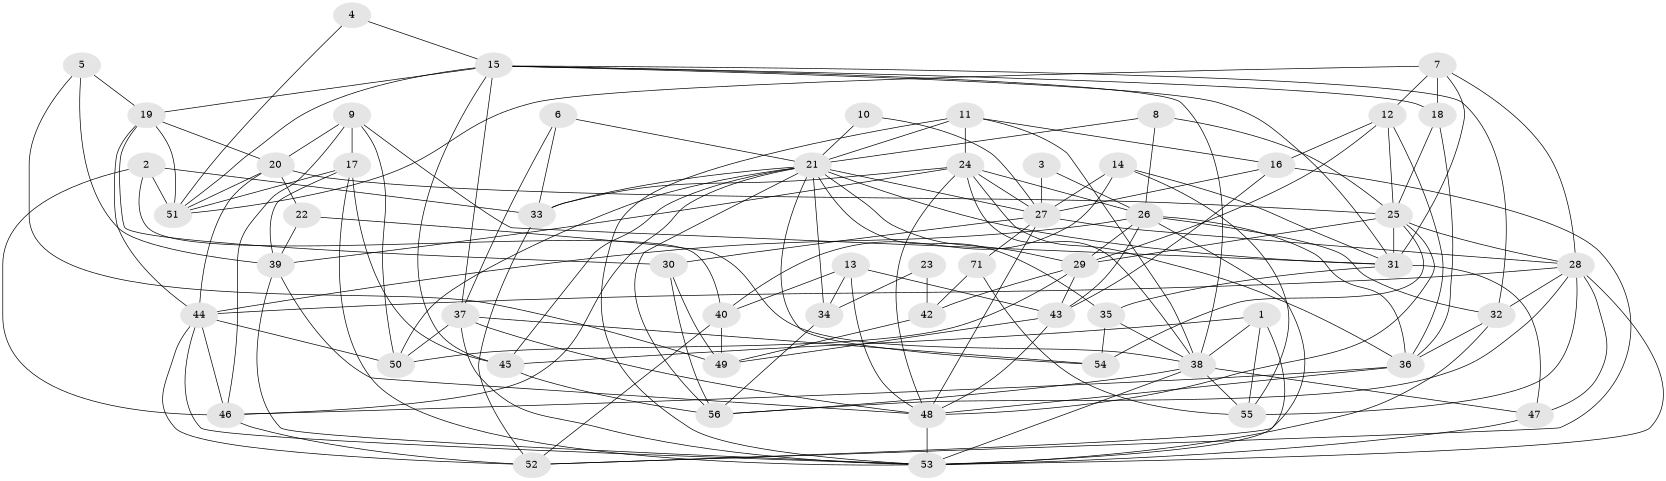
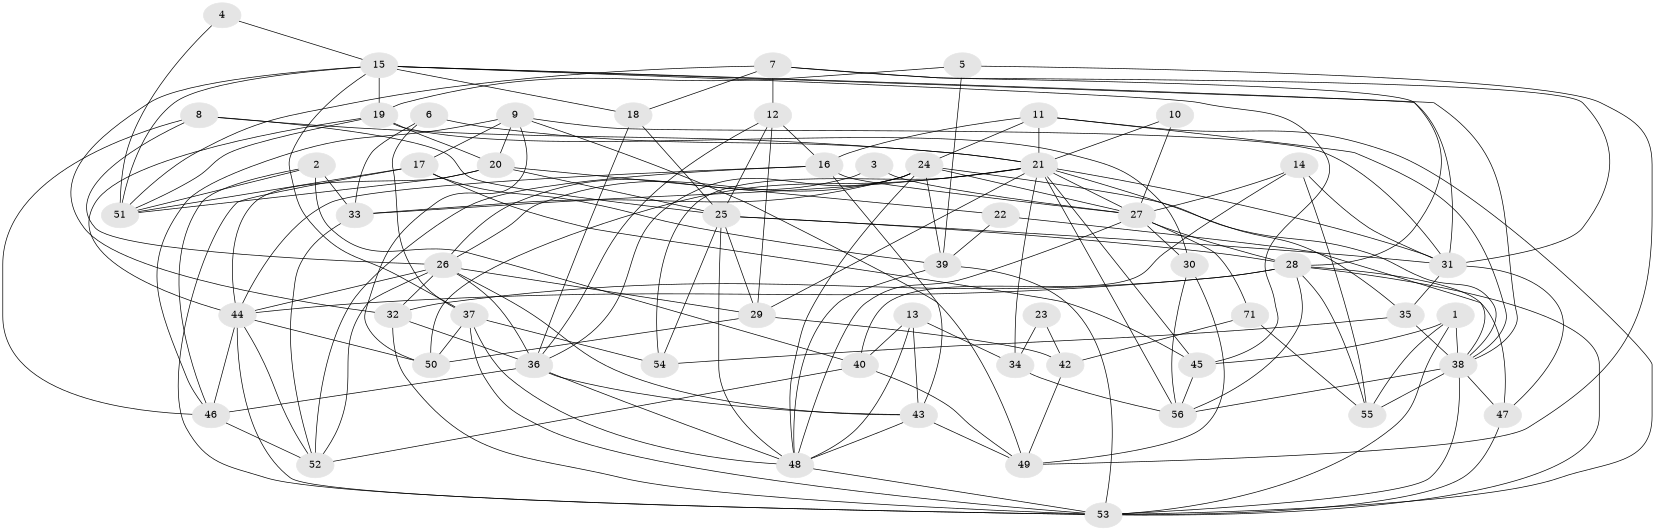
none -> (530, 180)
none -> (818, 238)
(1066, 295) -> (723, 404)
(543, 370) -> (3, 284)
